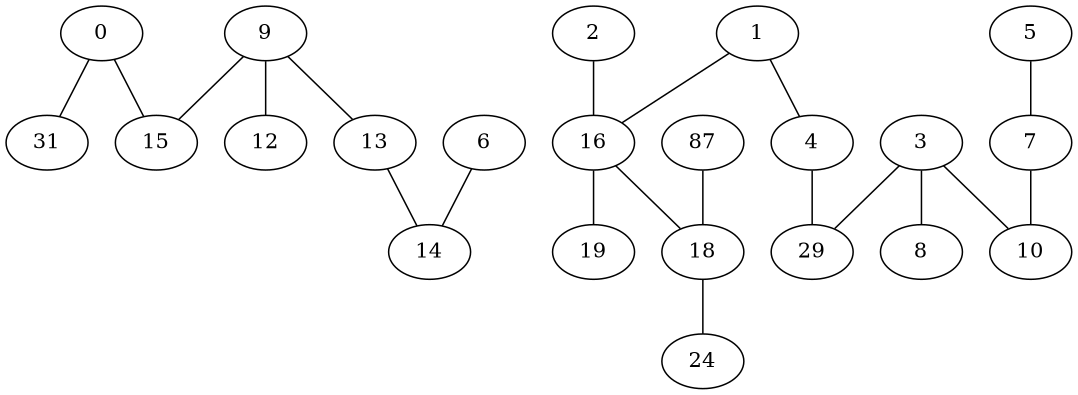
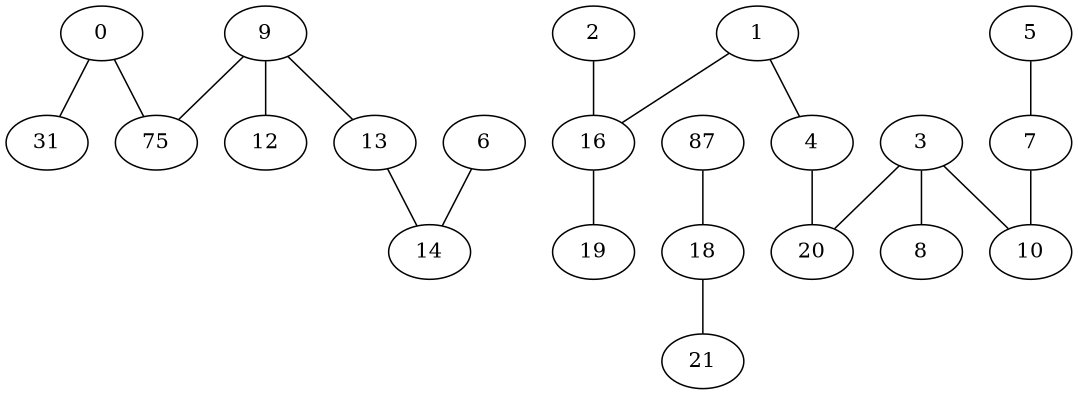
(156, 143) -> (156, 143)
(648, 197) -> none
(812, 252) -> (812, 252)
(703, 361) -> (703, 361)
